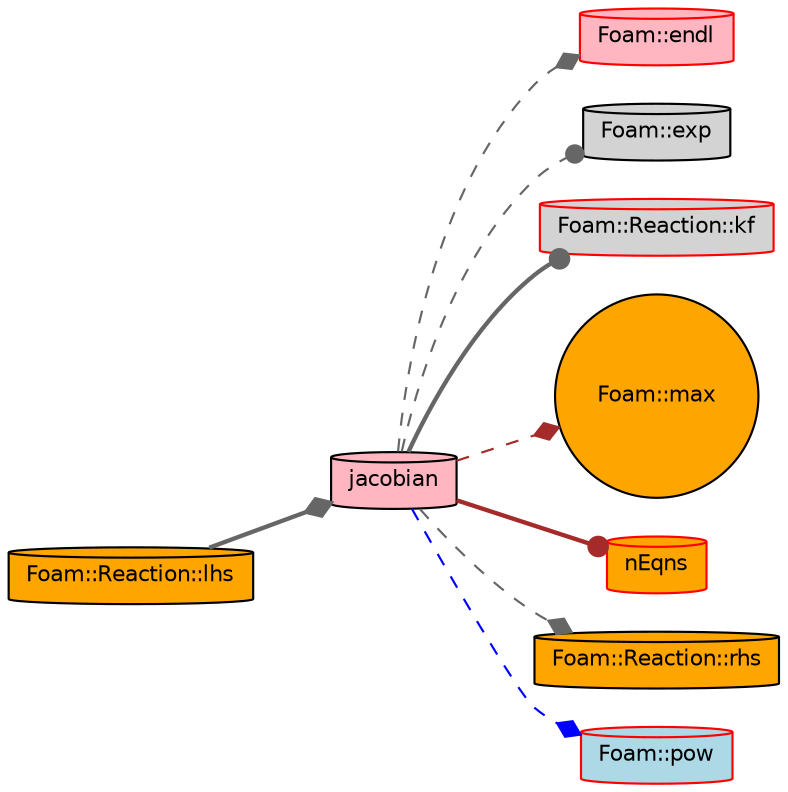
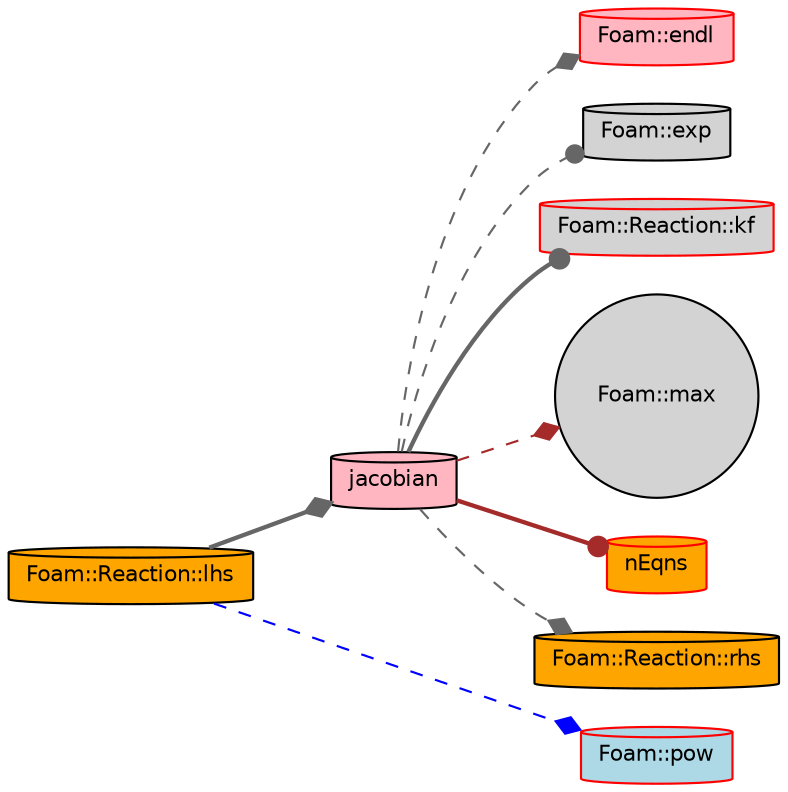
(657, 396) -> (657, 396)
(477, 622) -> (385, 662)
